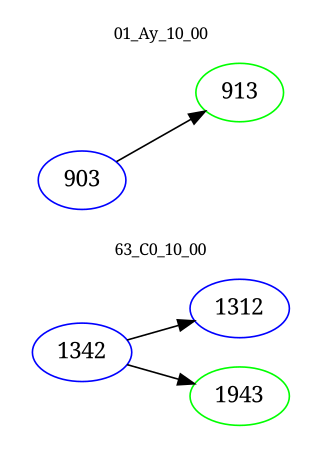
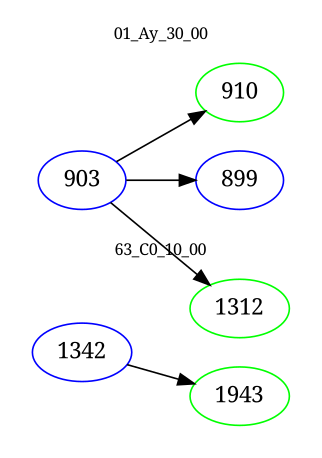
(161, 35) -> (161, 35)
(240, 93) -> (240, 93)
none -> (240, 180)
(240, 308) -> (240, 308)
(153, 333) -> (163, 246)
